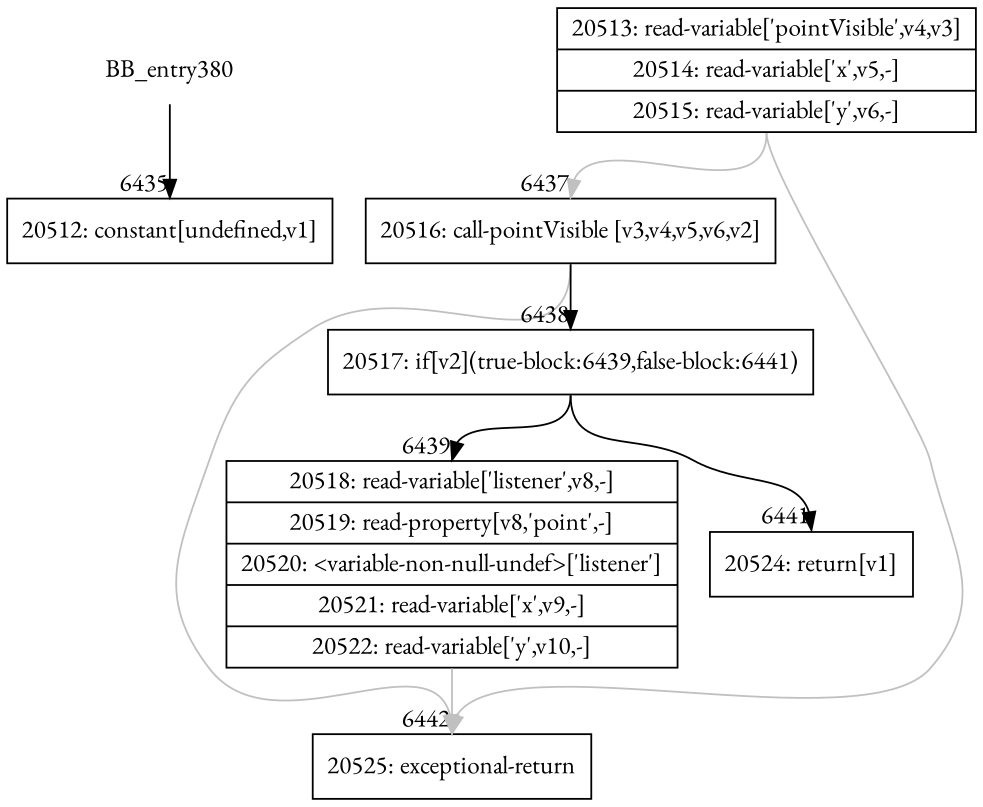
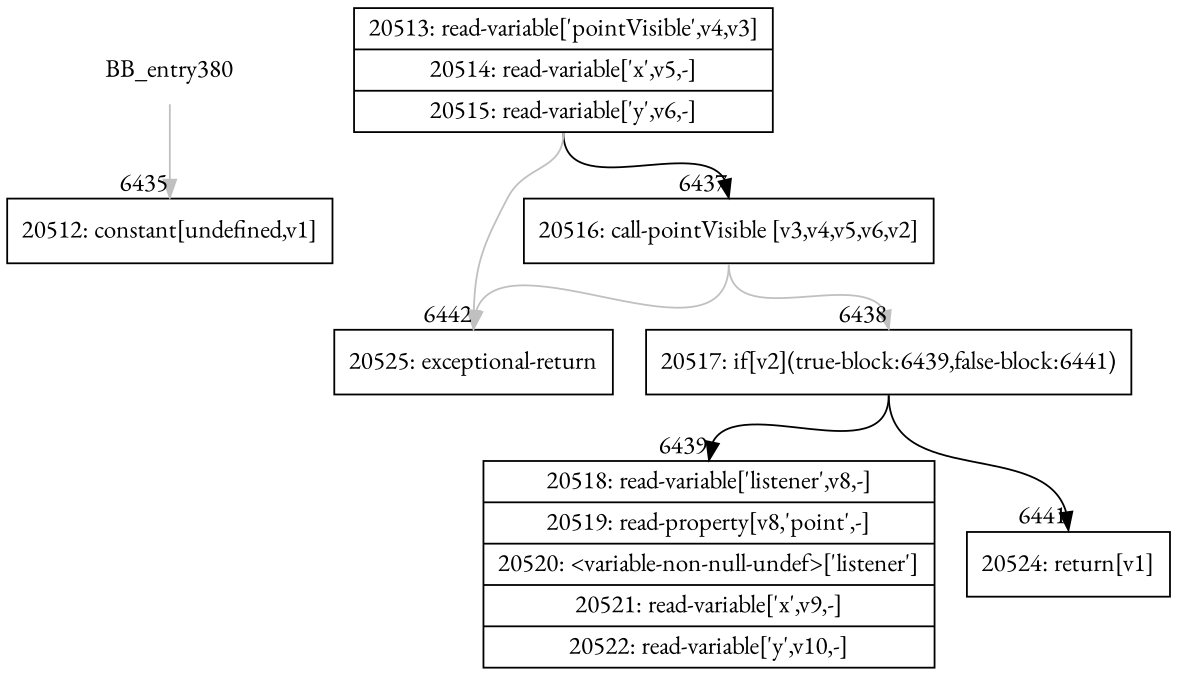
(170, 142) -> (170, 142)
(677, 167) -> (637, 166)
(571, 287) -> (800, 297)
(452, 692) -> none
